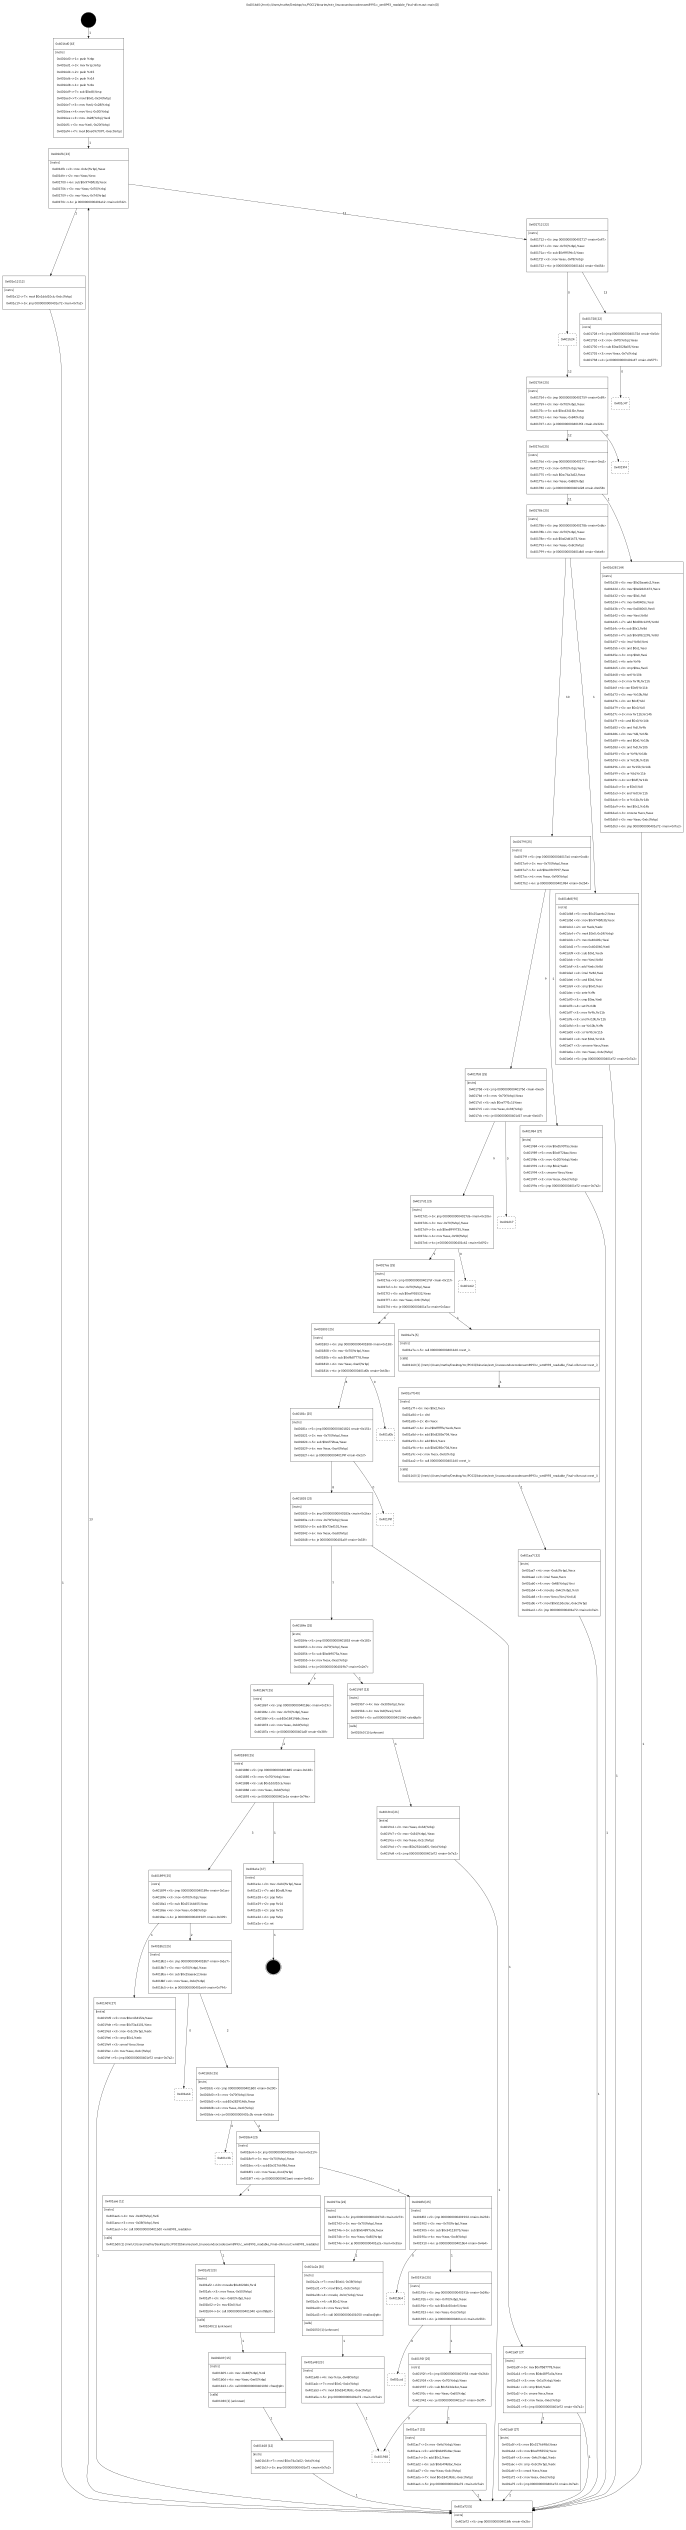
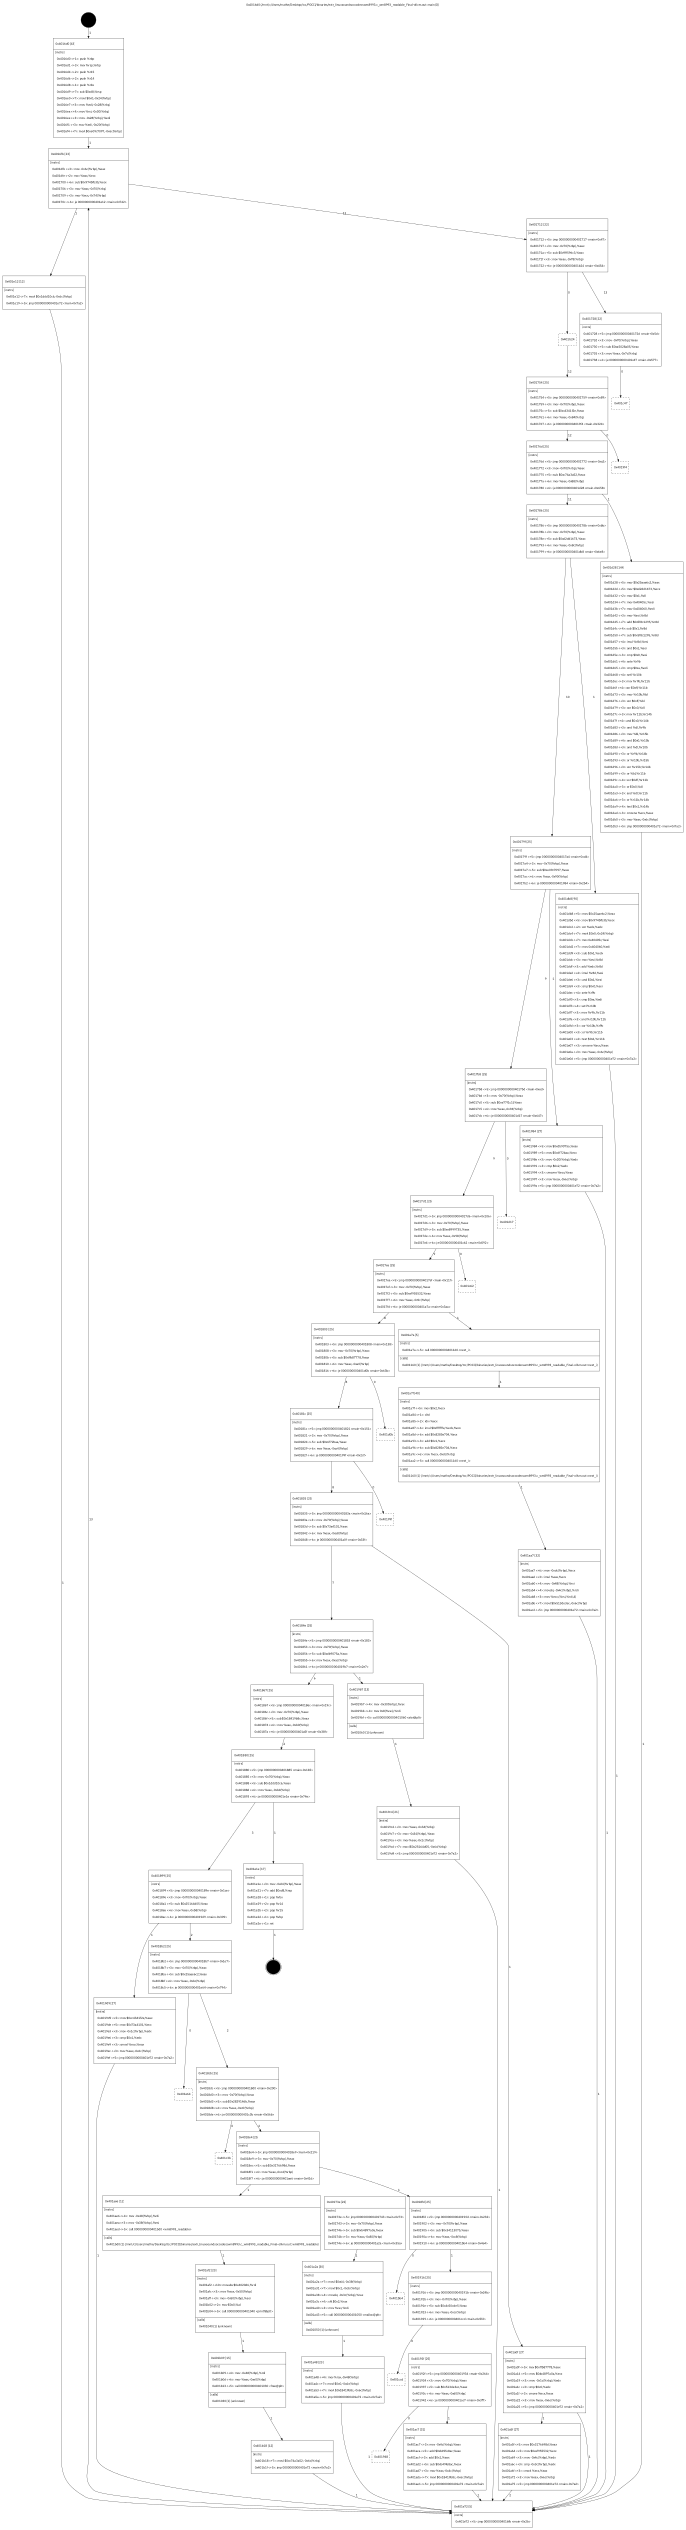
(450, 2338) -> none
(368, 2426) -> (365, 2487)
